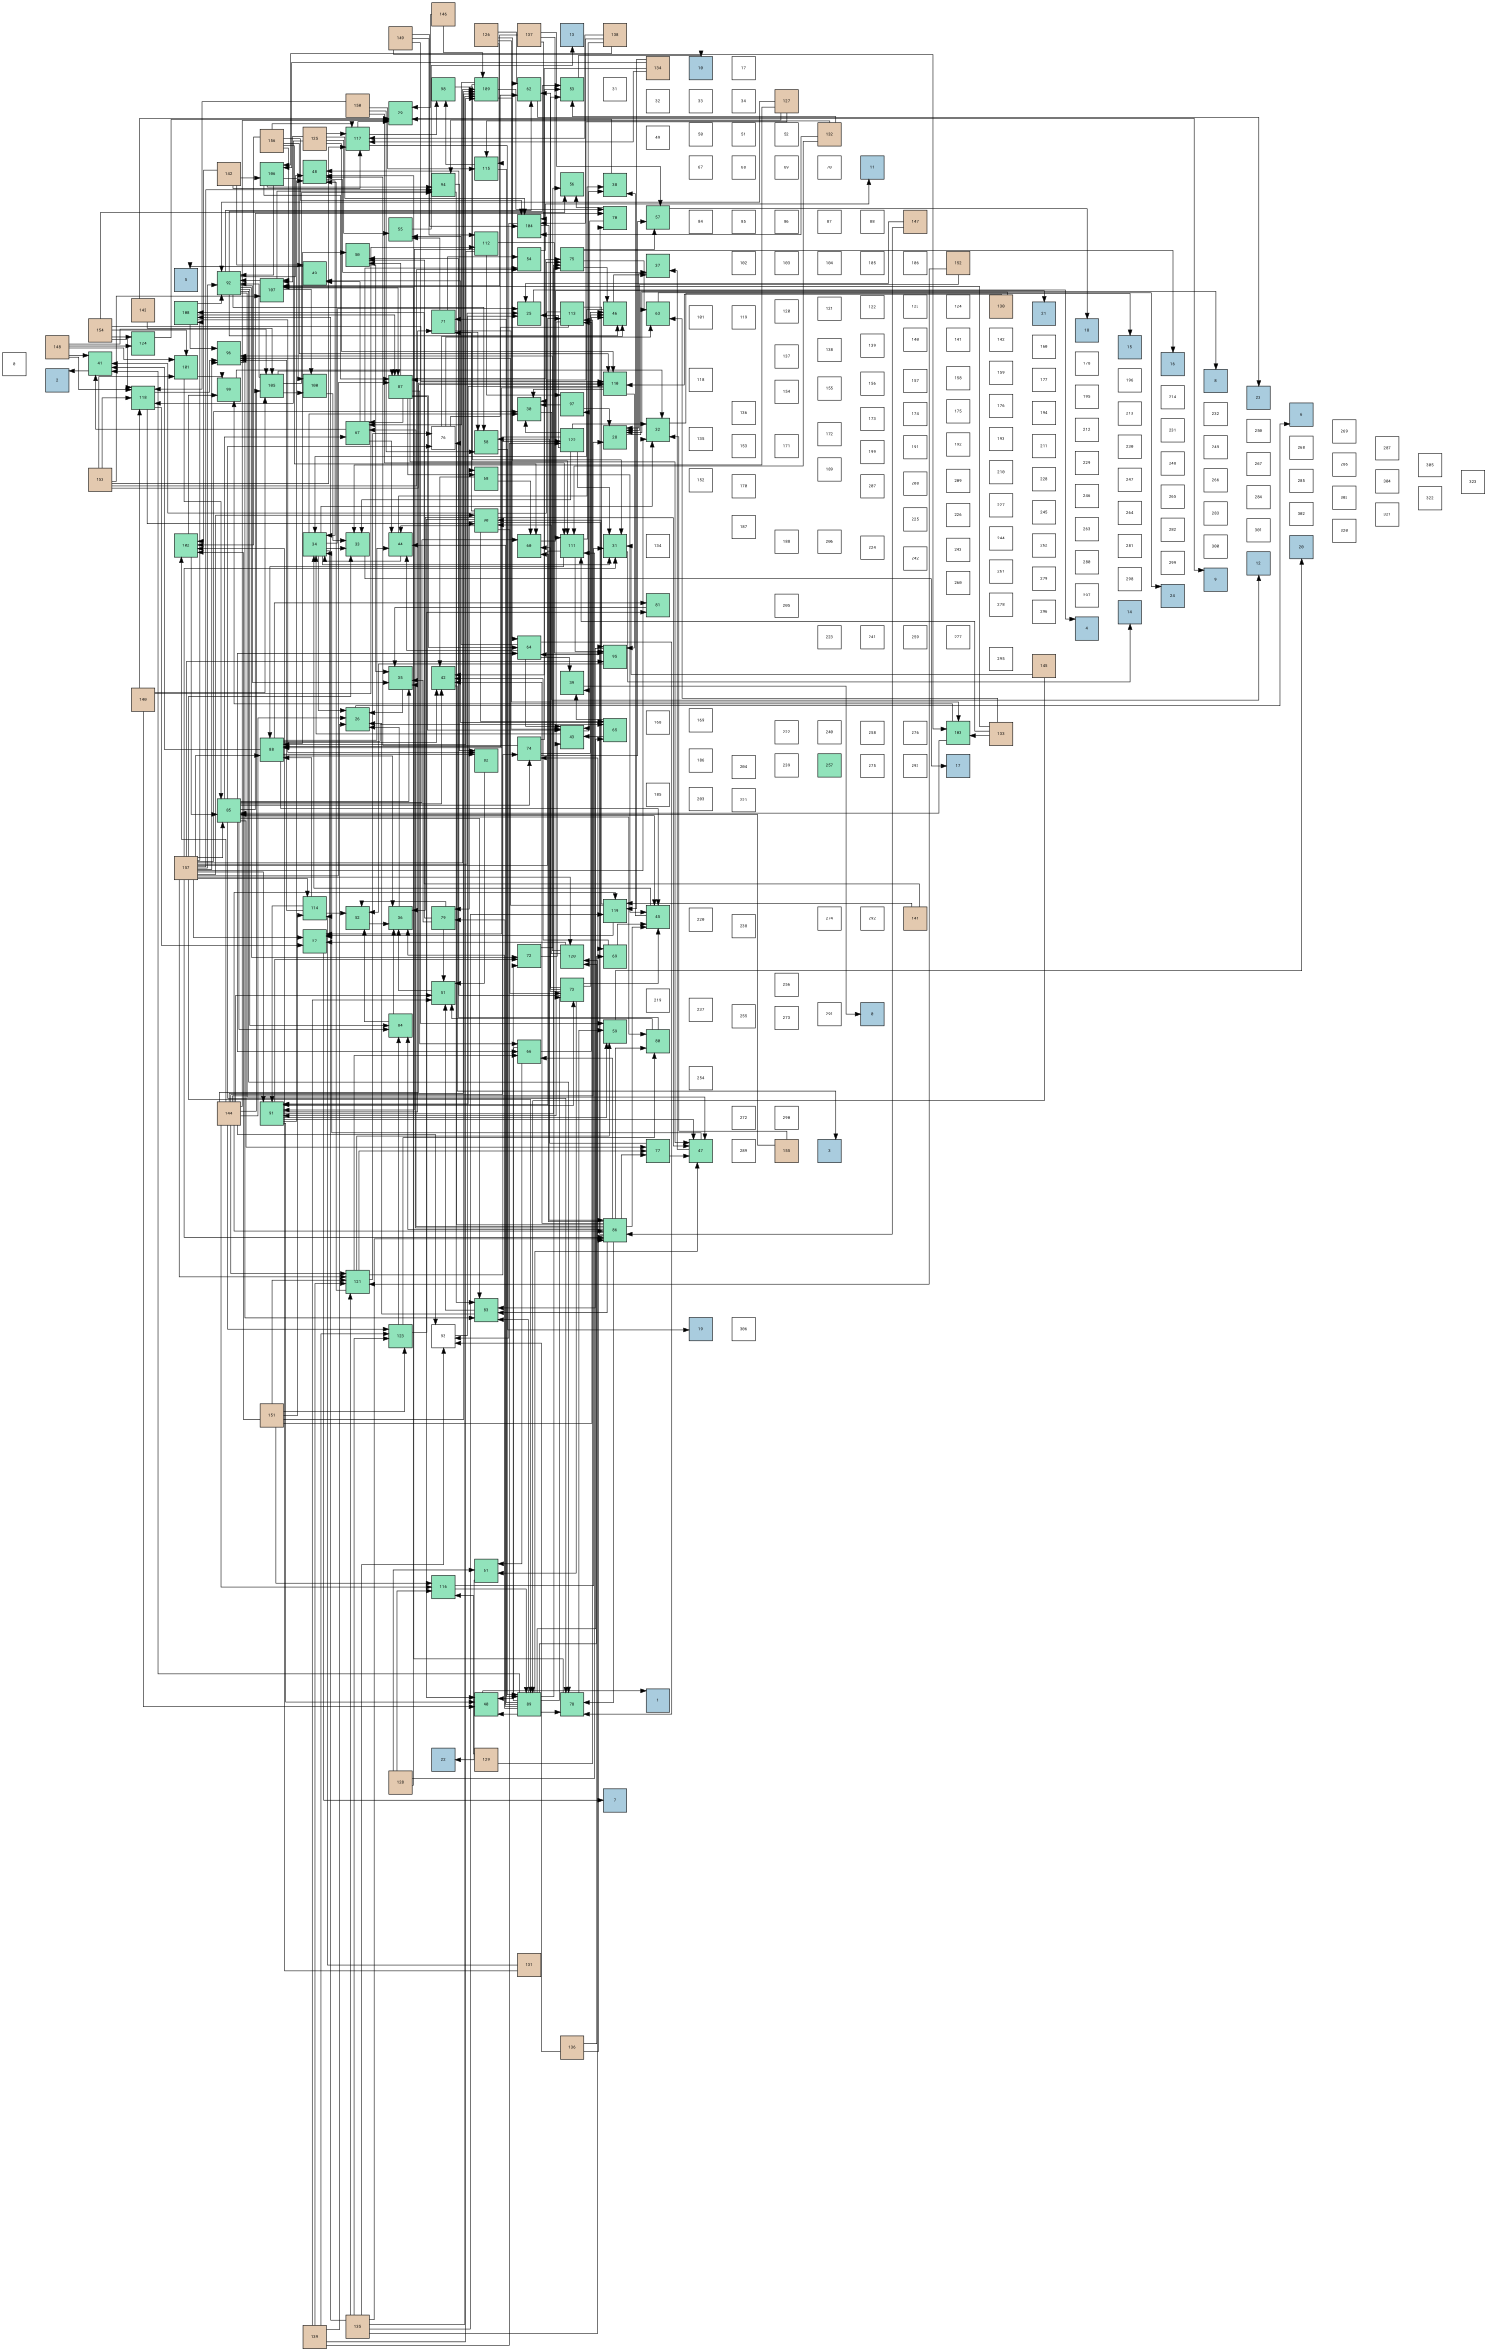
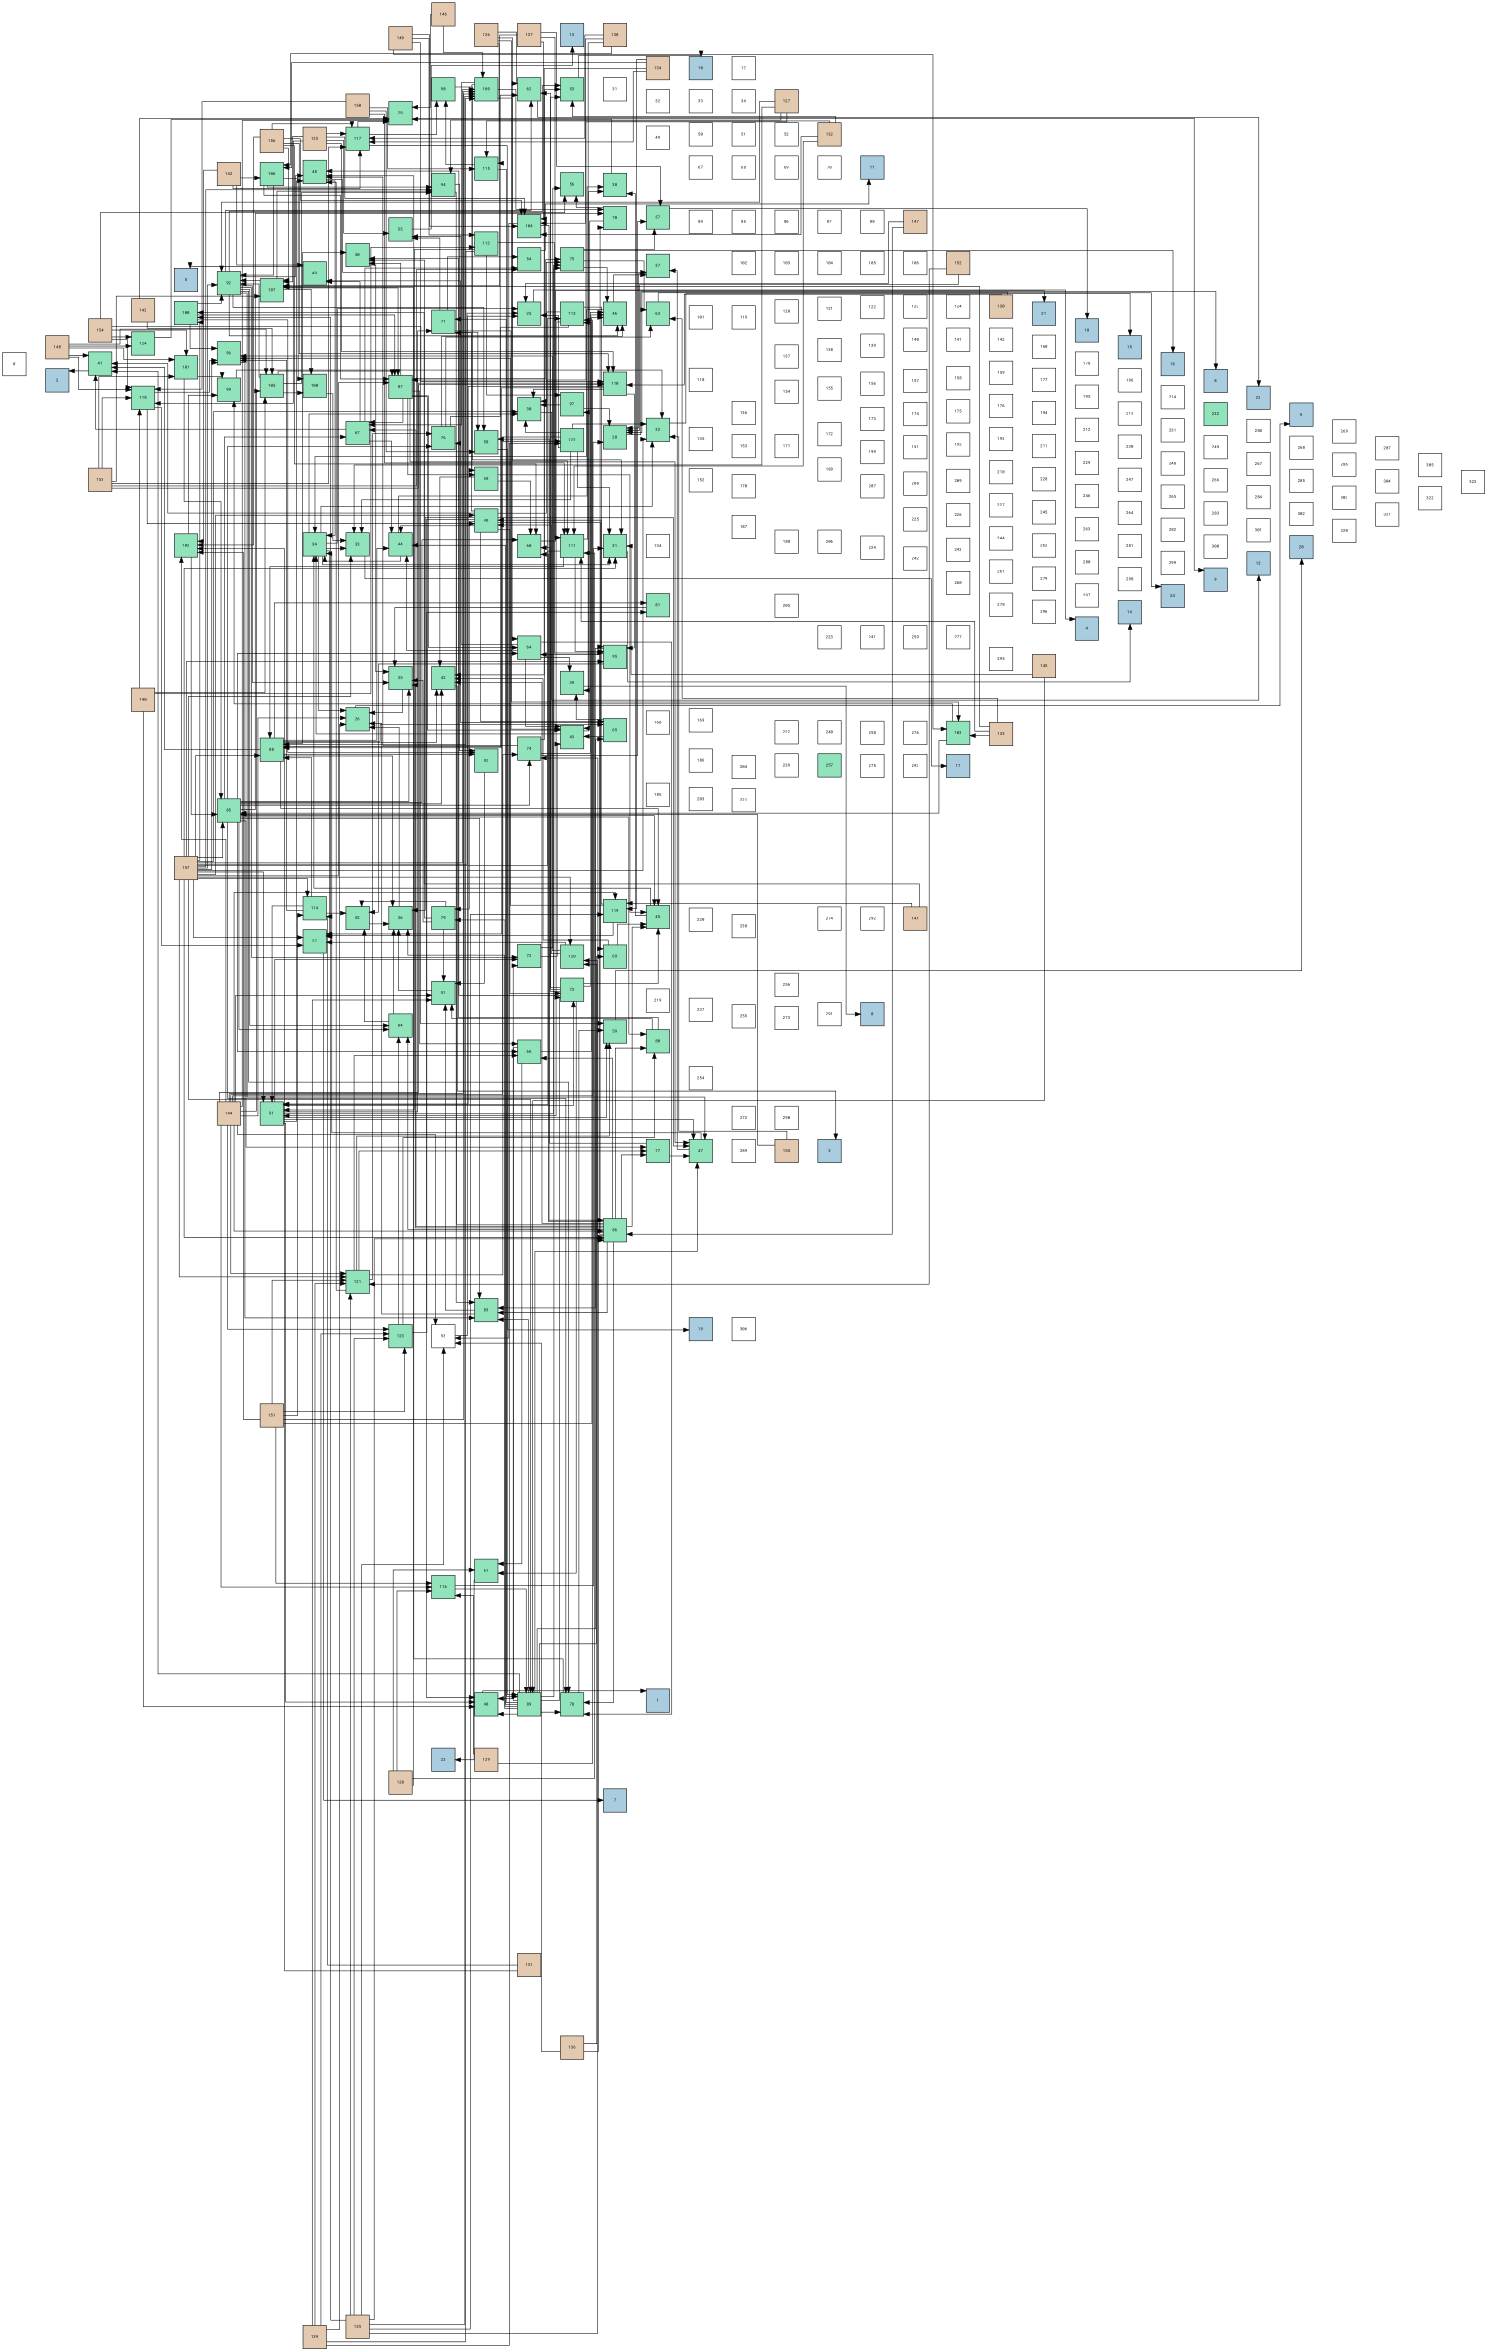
(1216, 414) -> (1216, 414)
(443, 438) -> (443, 438)
